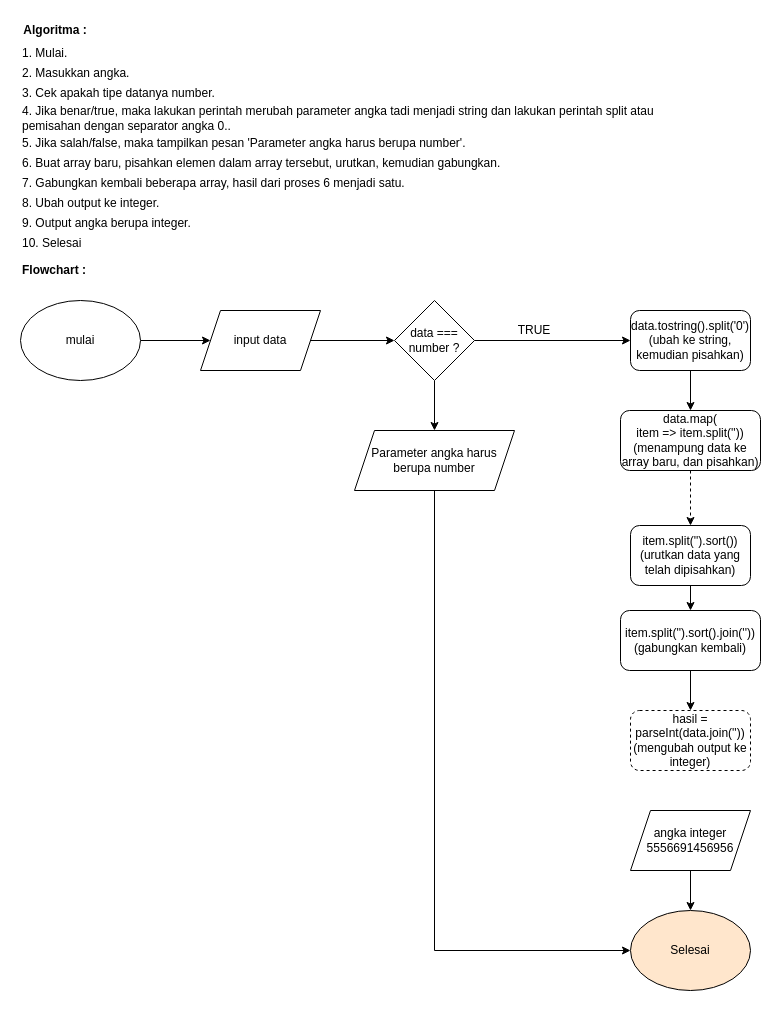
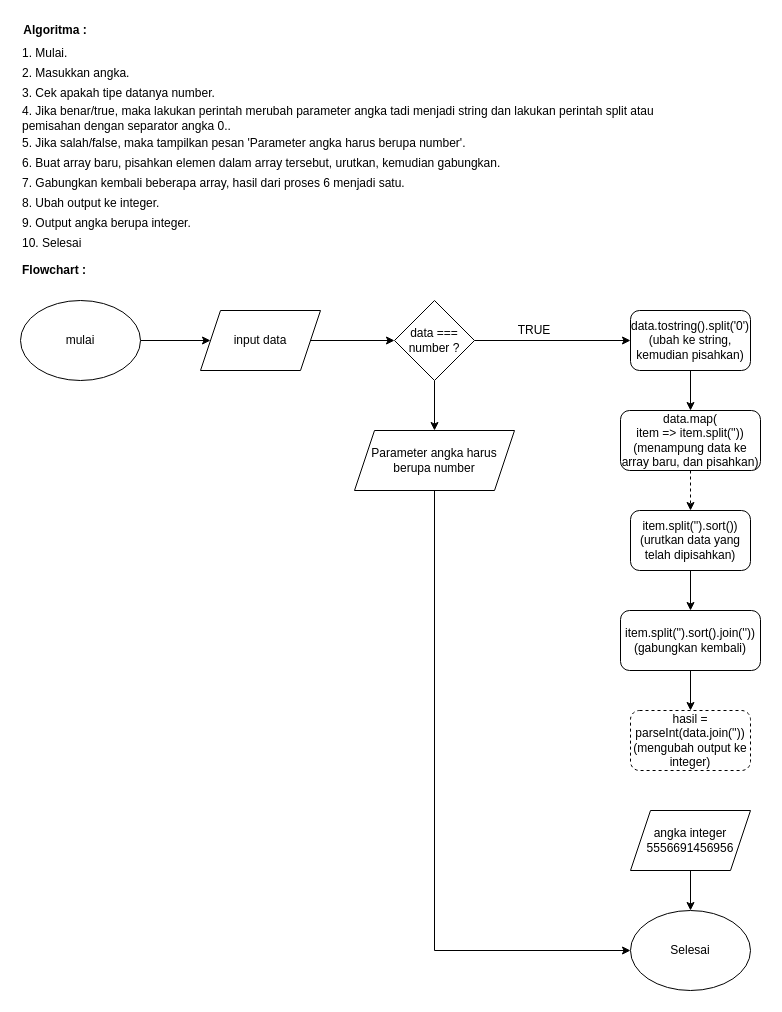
(691, 556) -> (691, 541)
(691, 951) -> (691, 951)
